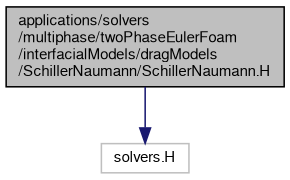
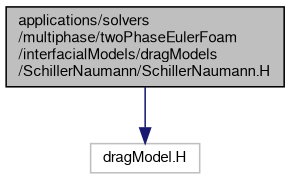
(145, 158) -> (145, 158)
